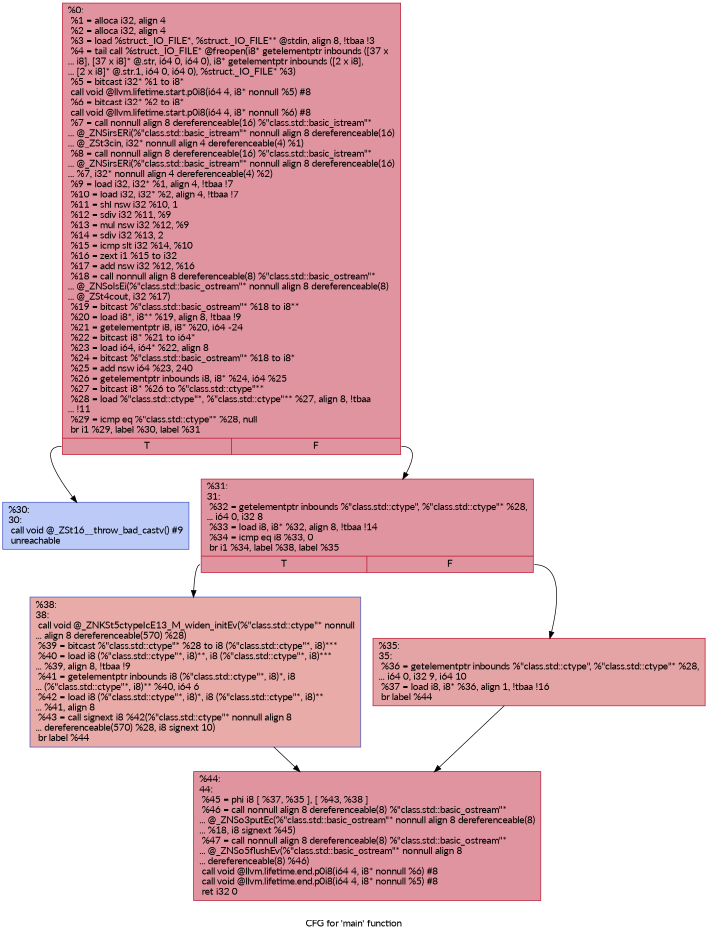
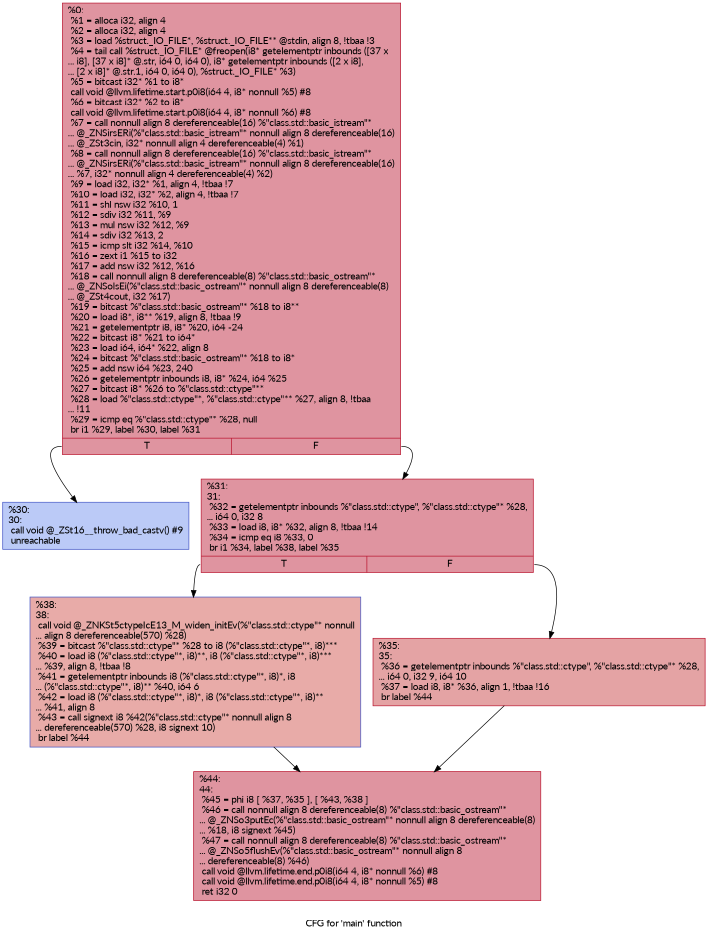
(83, 667) -> (83, 667)
